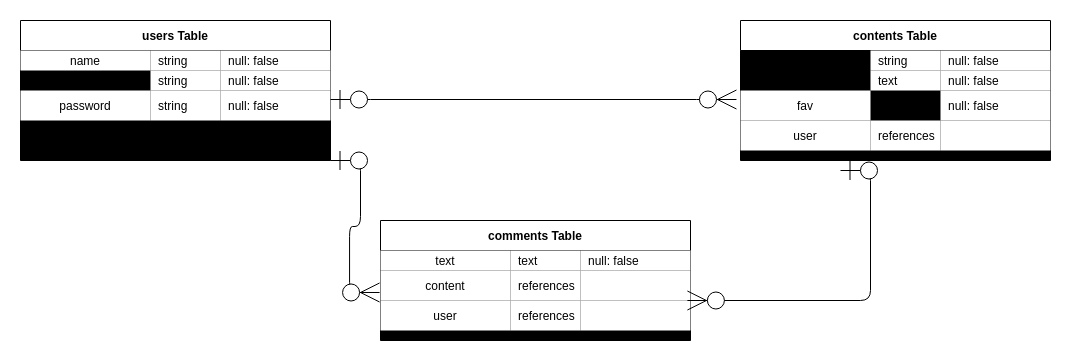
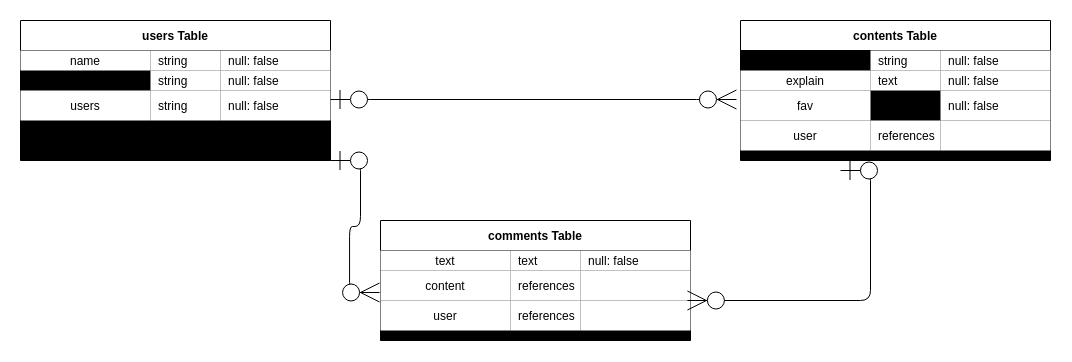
none -> (806, 81)
(85, 106) -> (85, 106)
